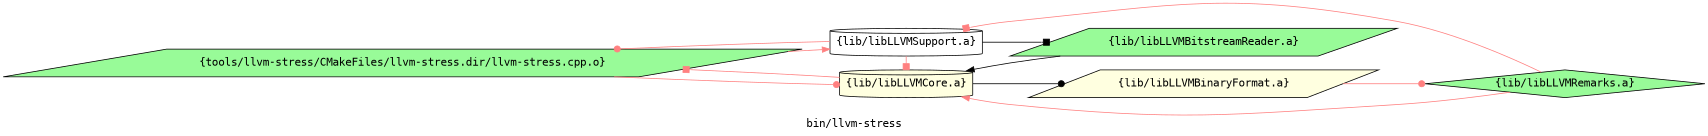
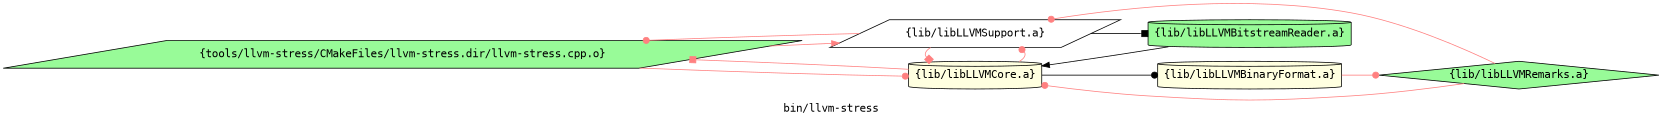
(1261, 4) -> (1279, 5)
(906, 42) -> (975, 34)
(1204, 42) -> (1250, 34)
none -> (1024, 58)
(1204, 84) -> (1250, 75)
(1240, 114) -> (1256, 100)
